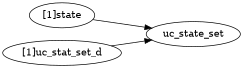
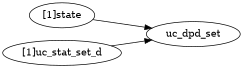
(193, 34) -> (193, 34)
